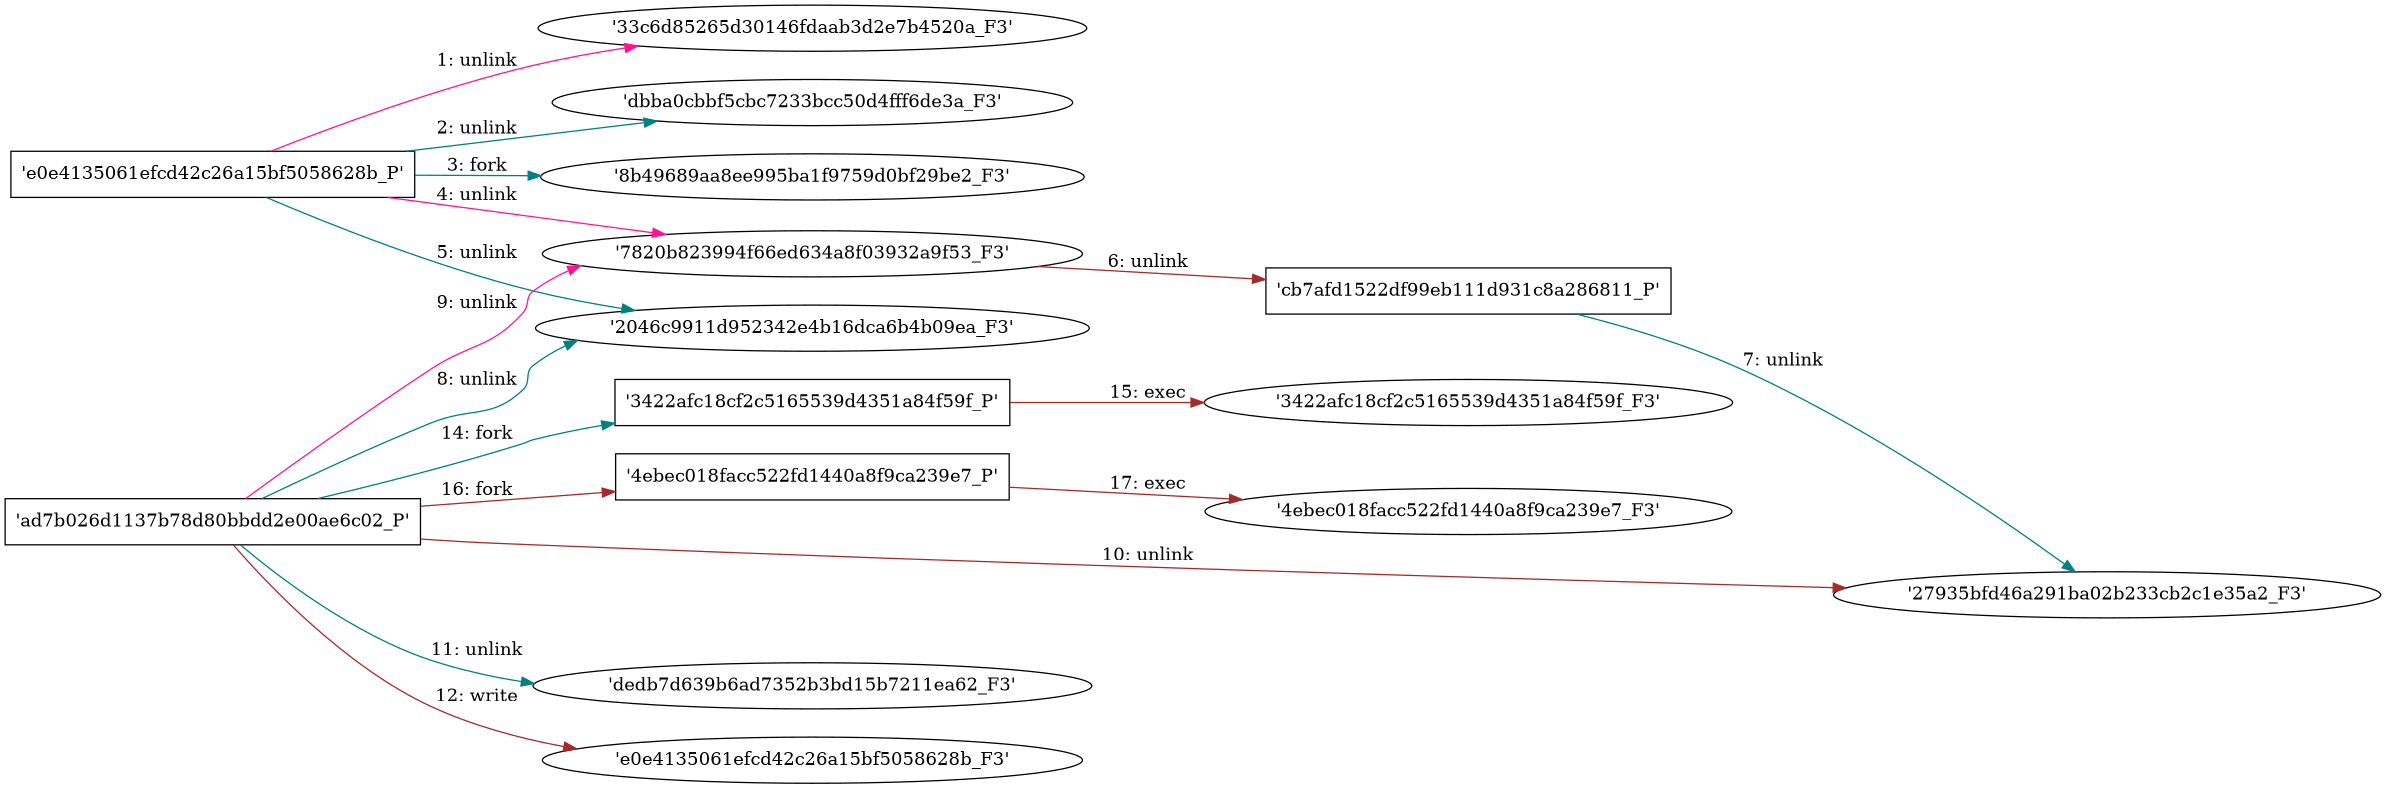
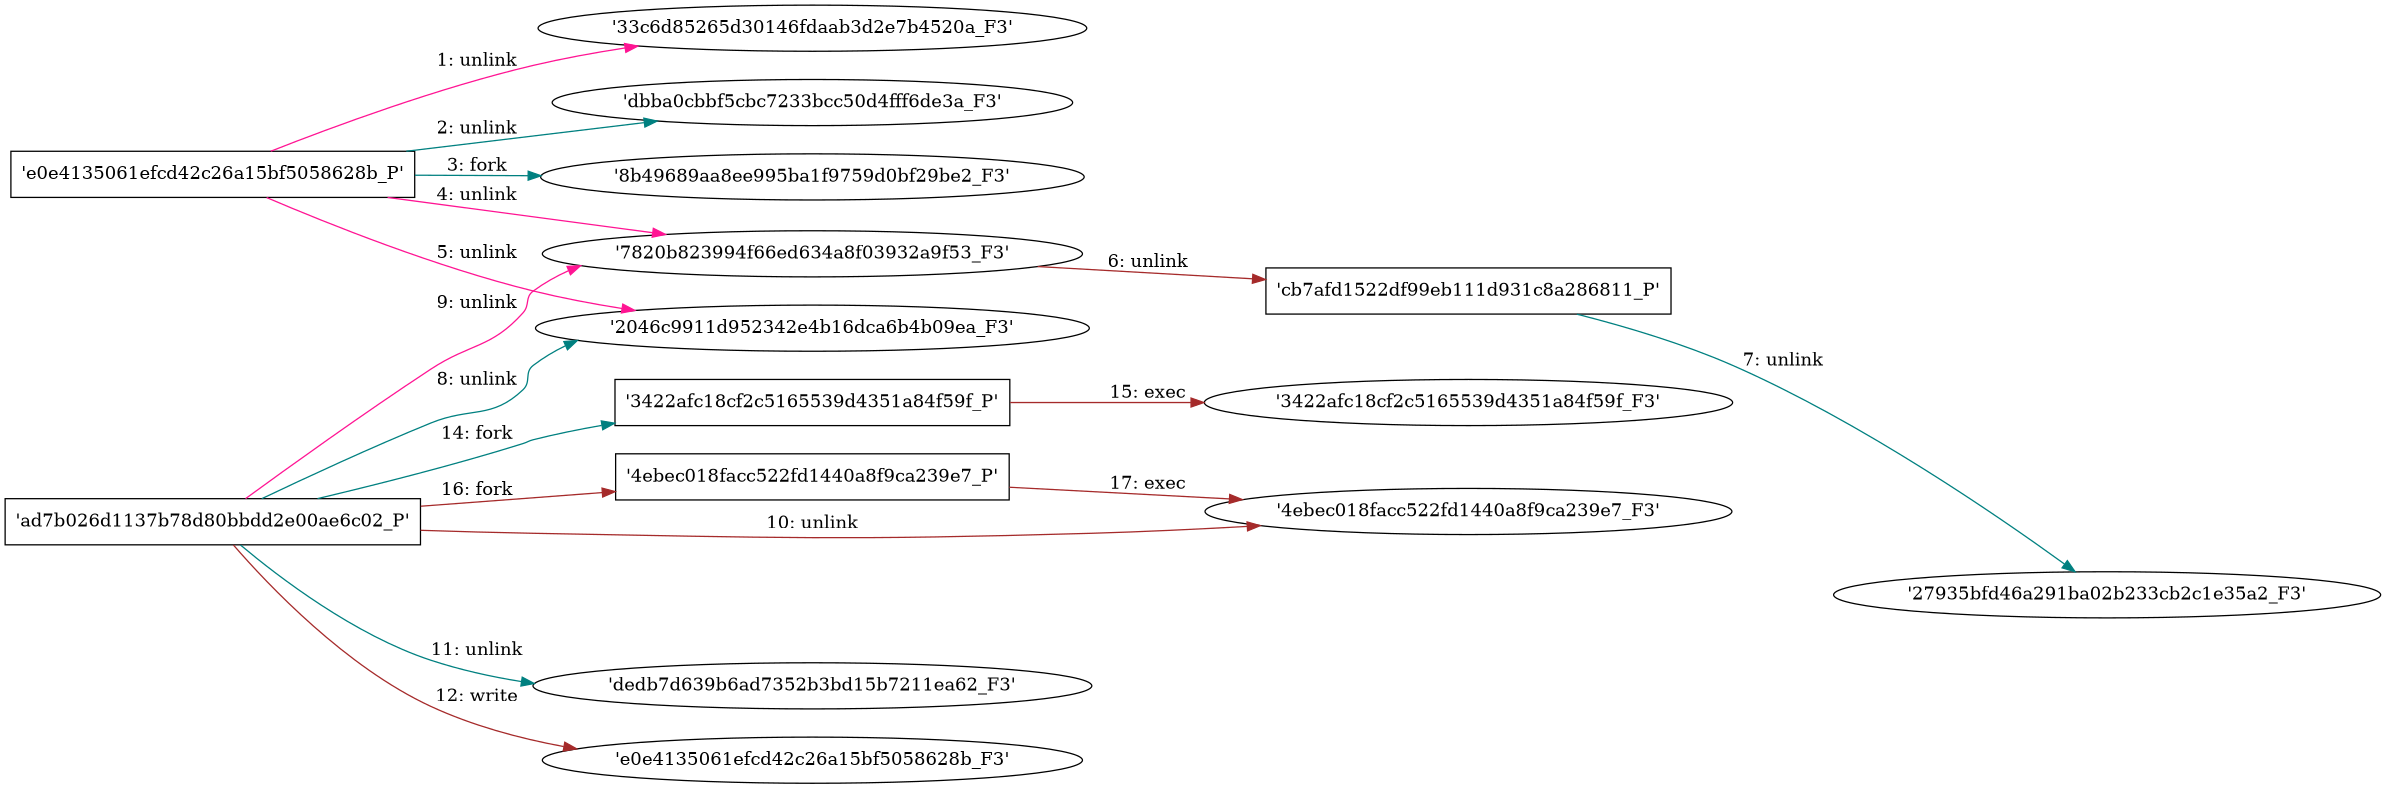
(441, 264) -> (441, 264)
(1127, 566) -> (834, 538)
